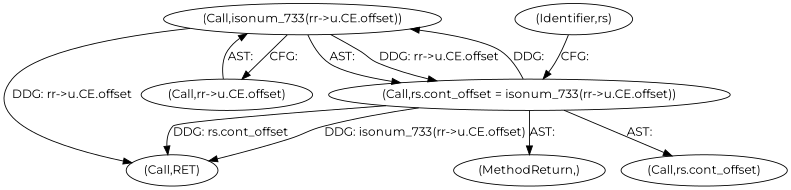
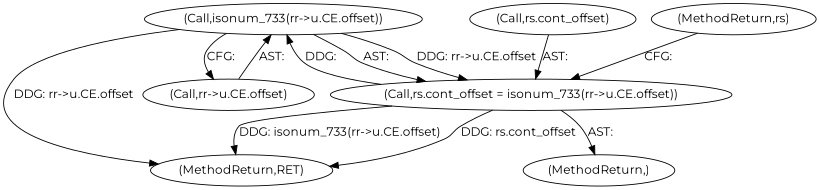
(574, 19) -> (734, 19)
(614, 131) -> (543, 53)
(172, 170) -> (242, 170)
